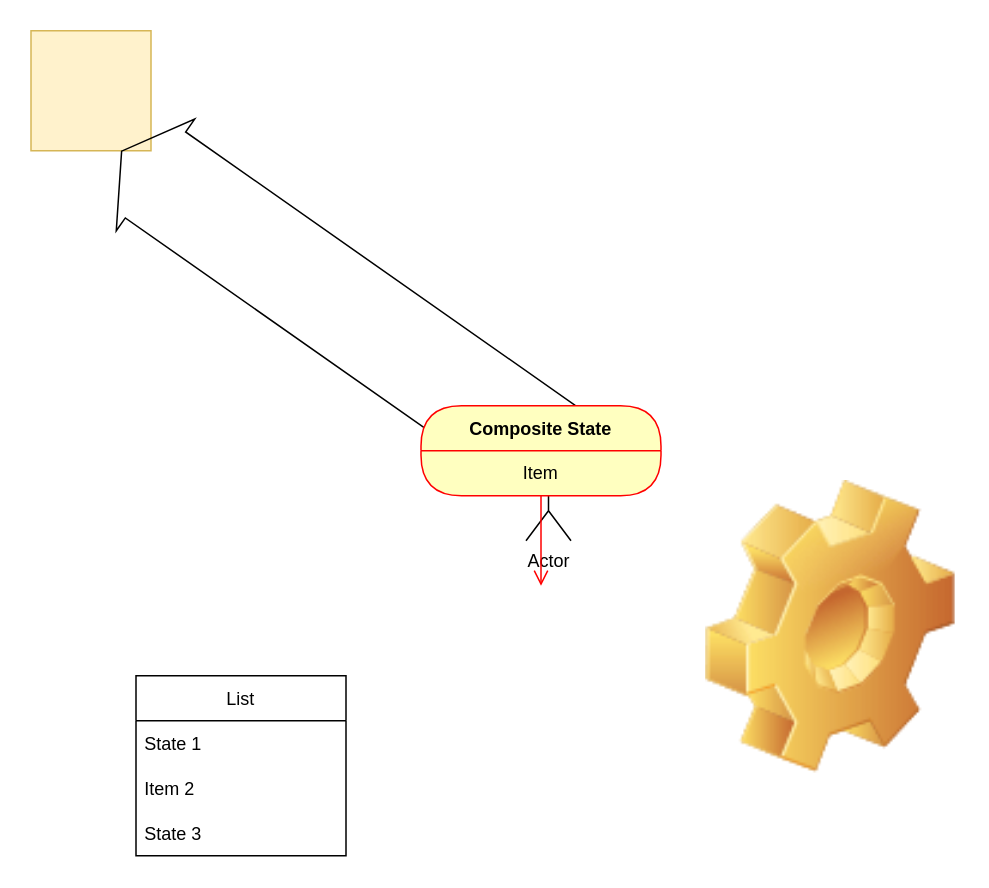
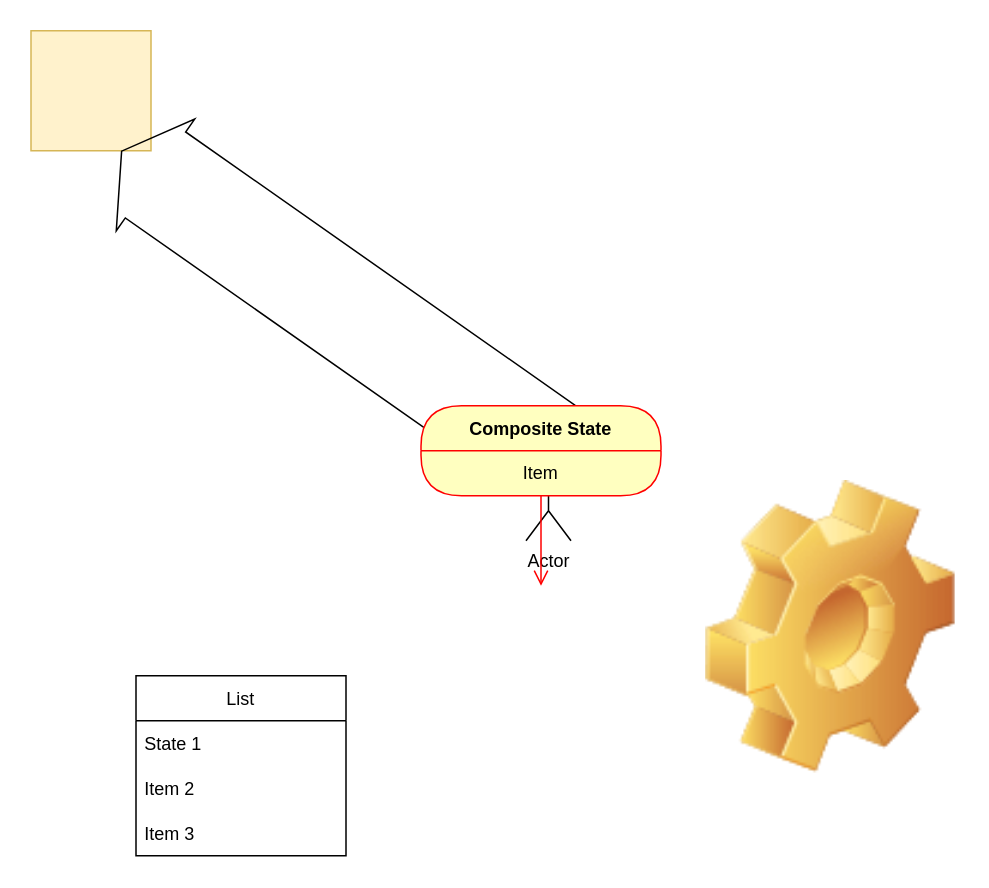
(177, 834) -> (172, 834)
